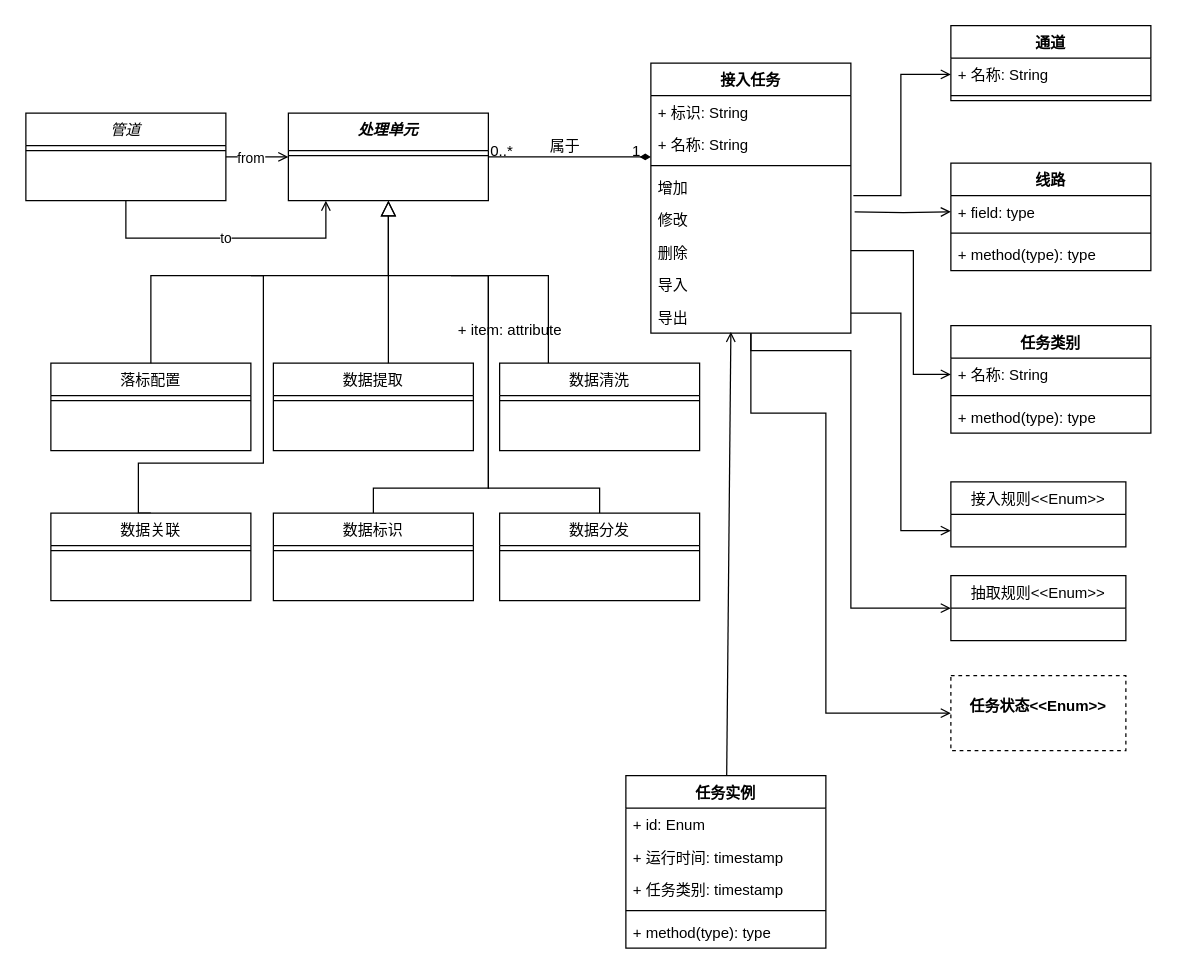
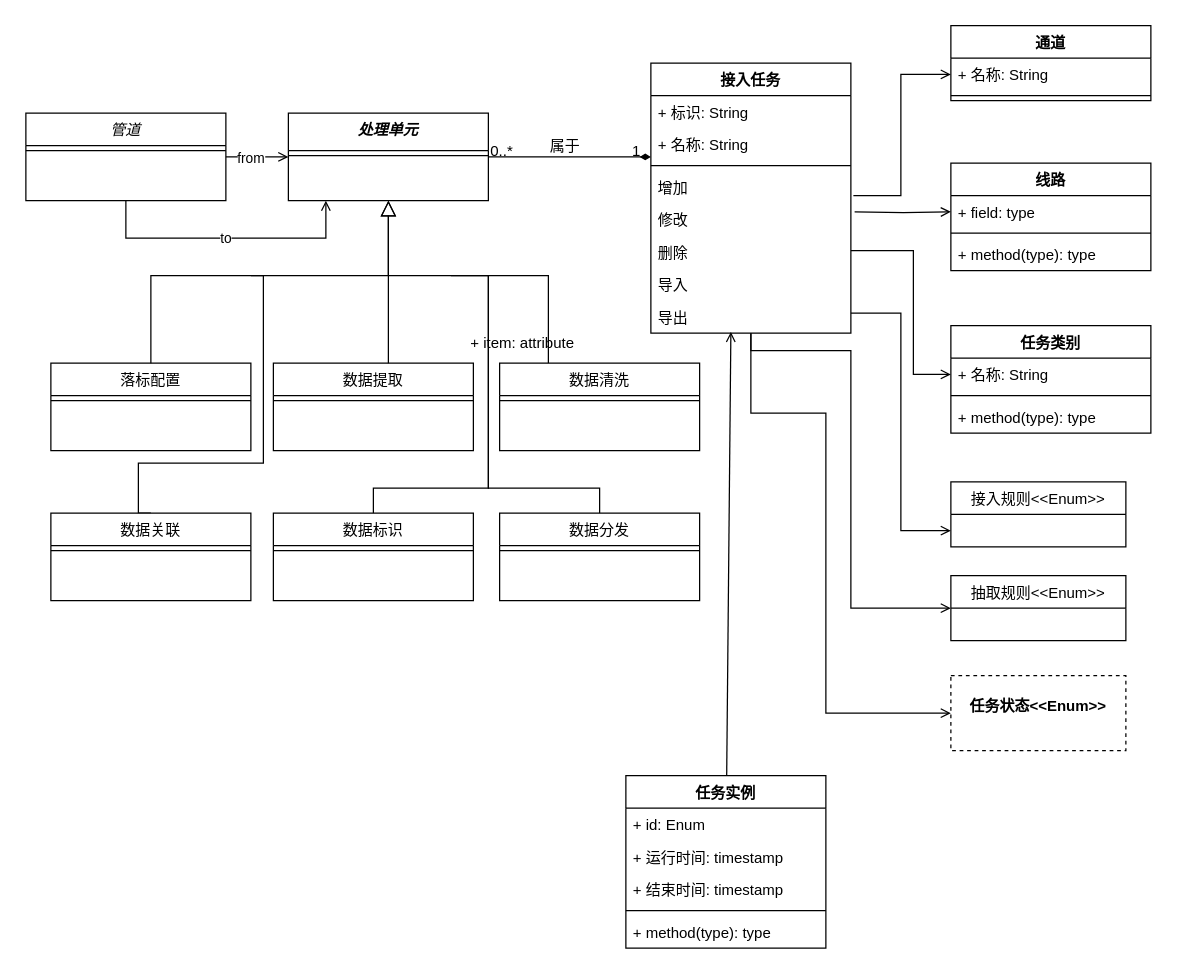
(513, 329) -> (526, 342)
(709, 890) -> (709, 890)
